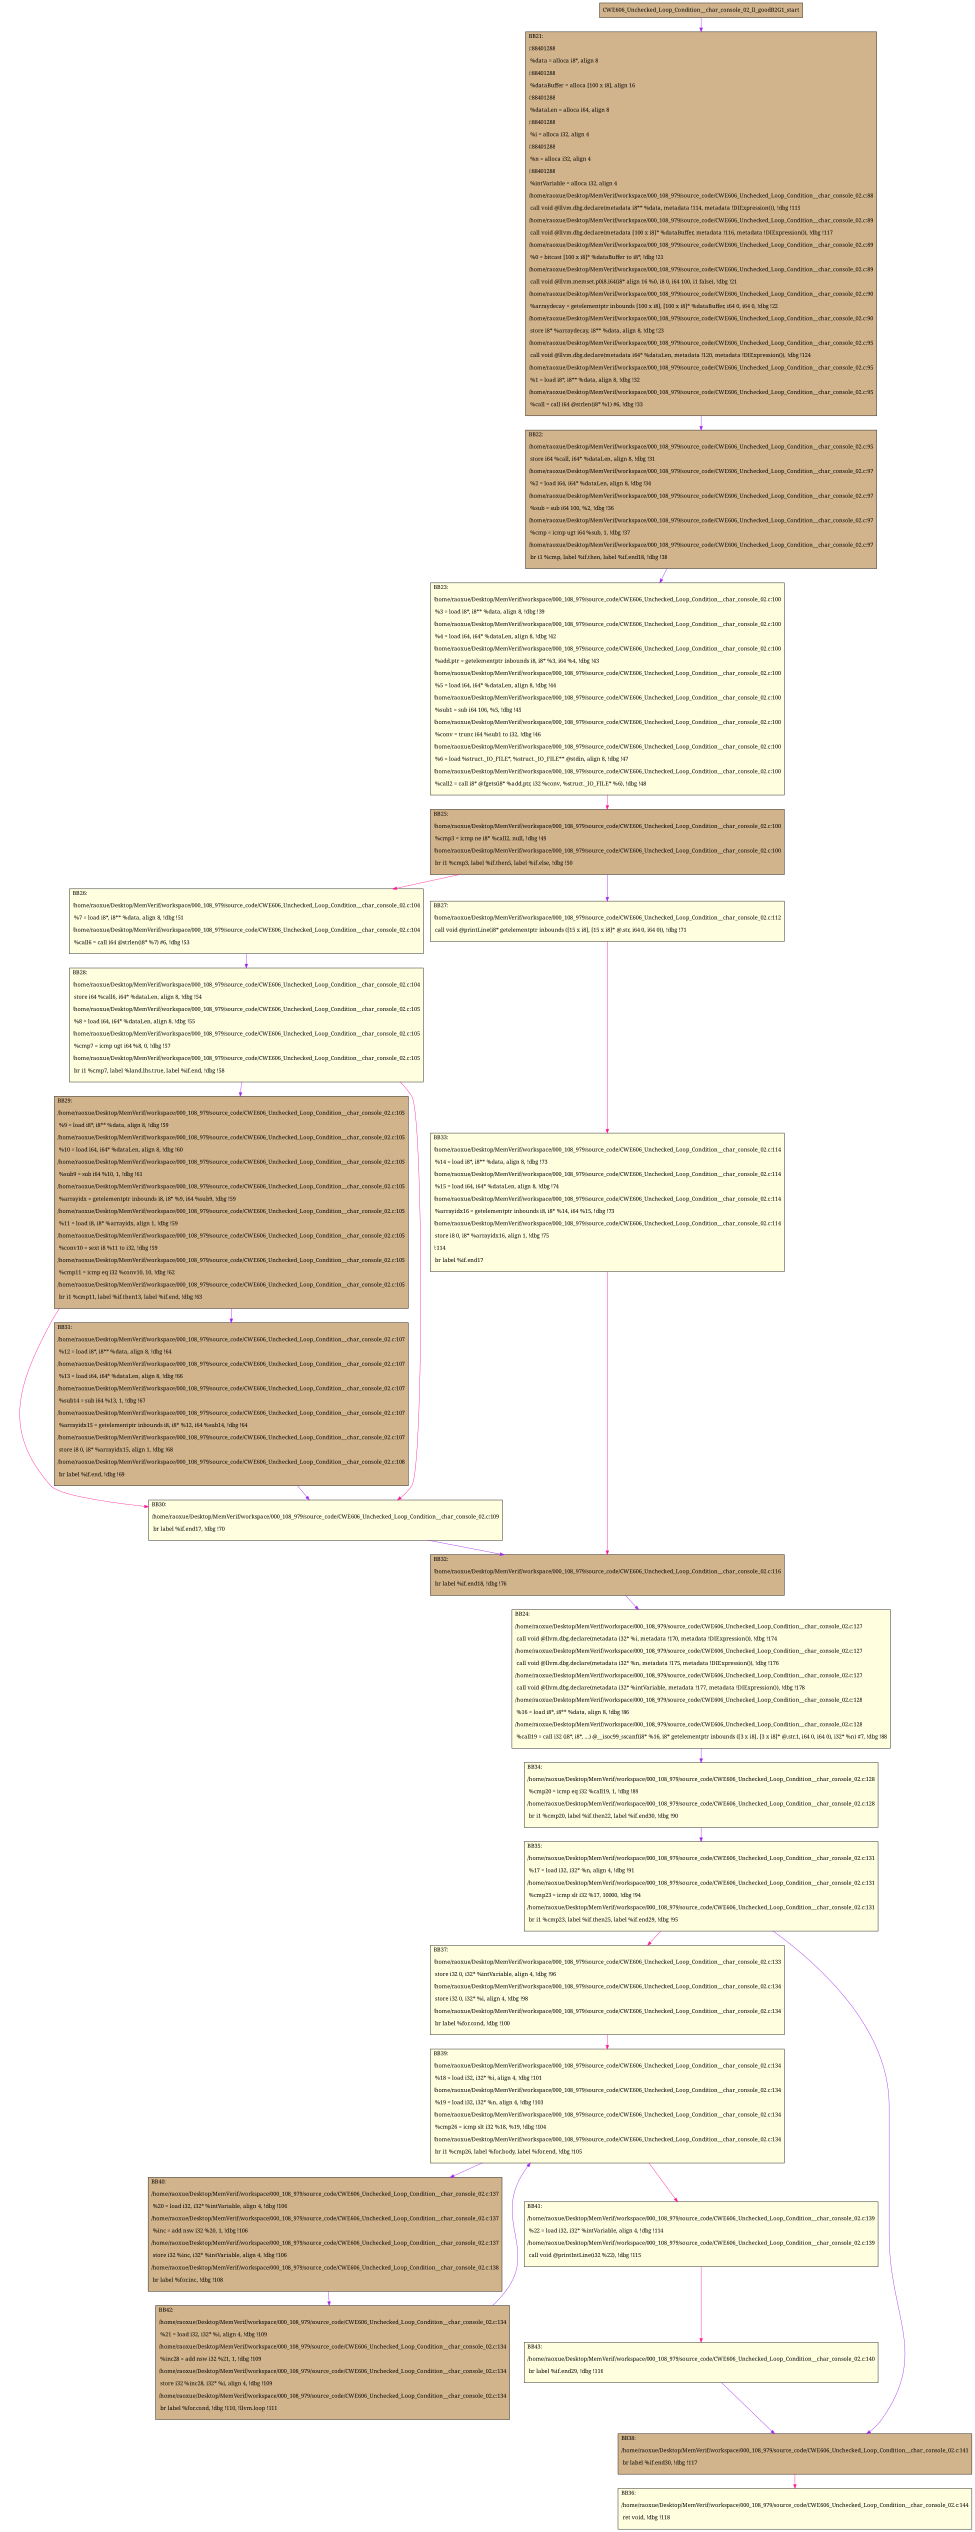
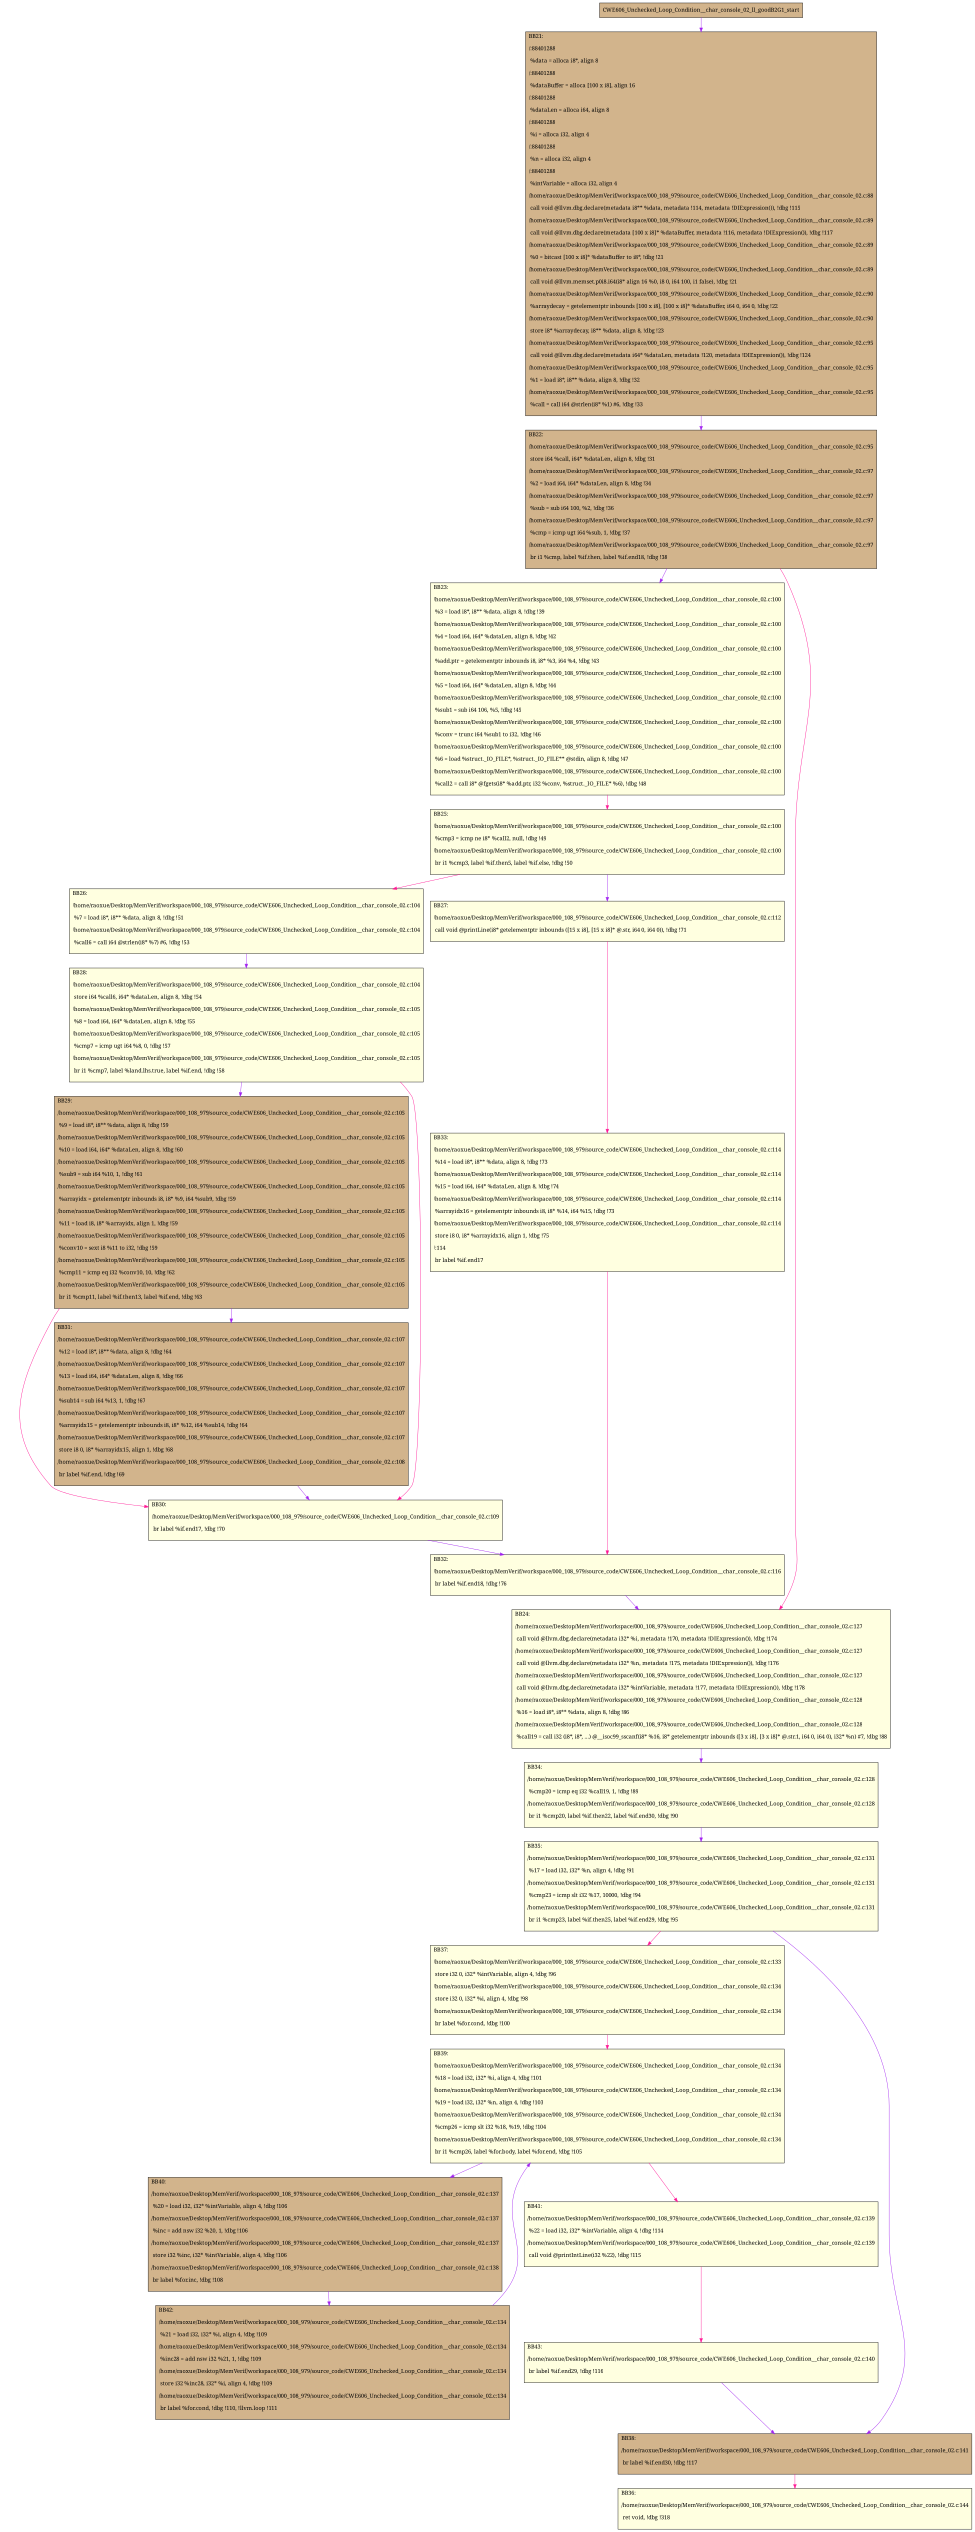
(607, 842) -> (607, 842)
none -> (795, 1086)
(607, 1575) -> (607, 1575)
(646, 2518) -> (646, 2518)
